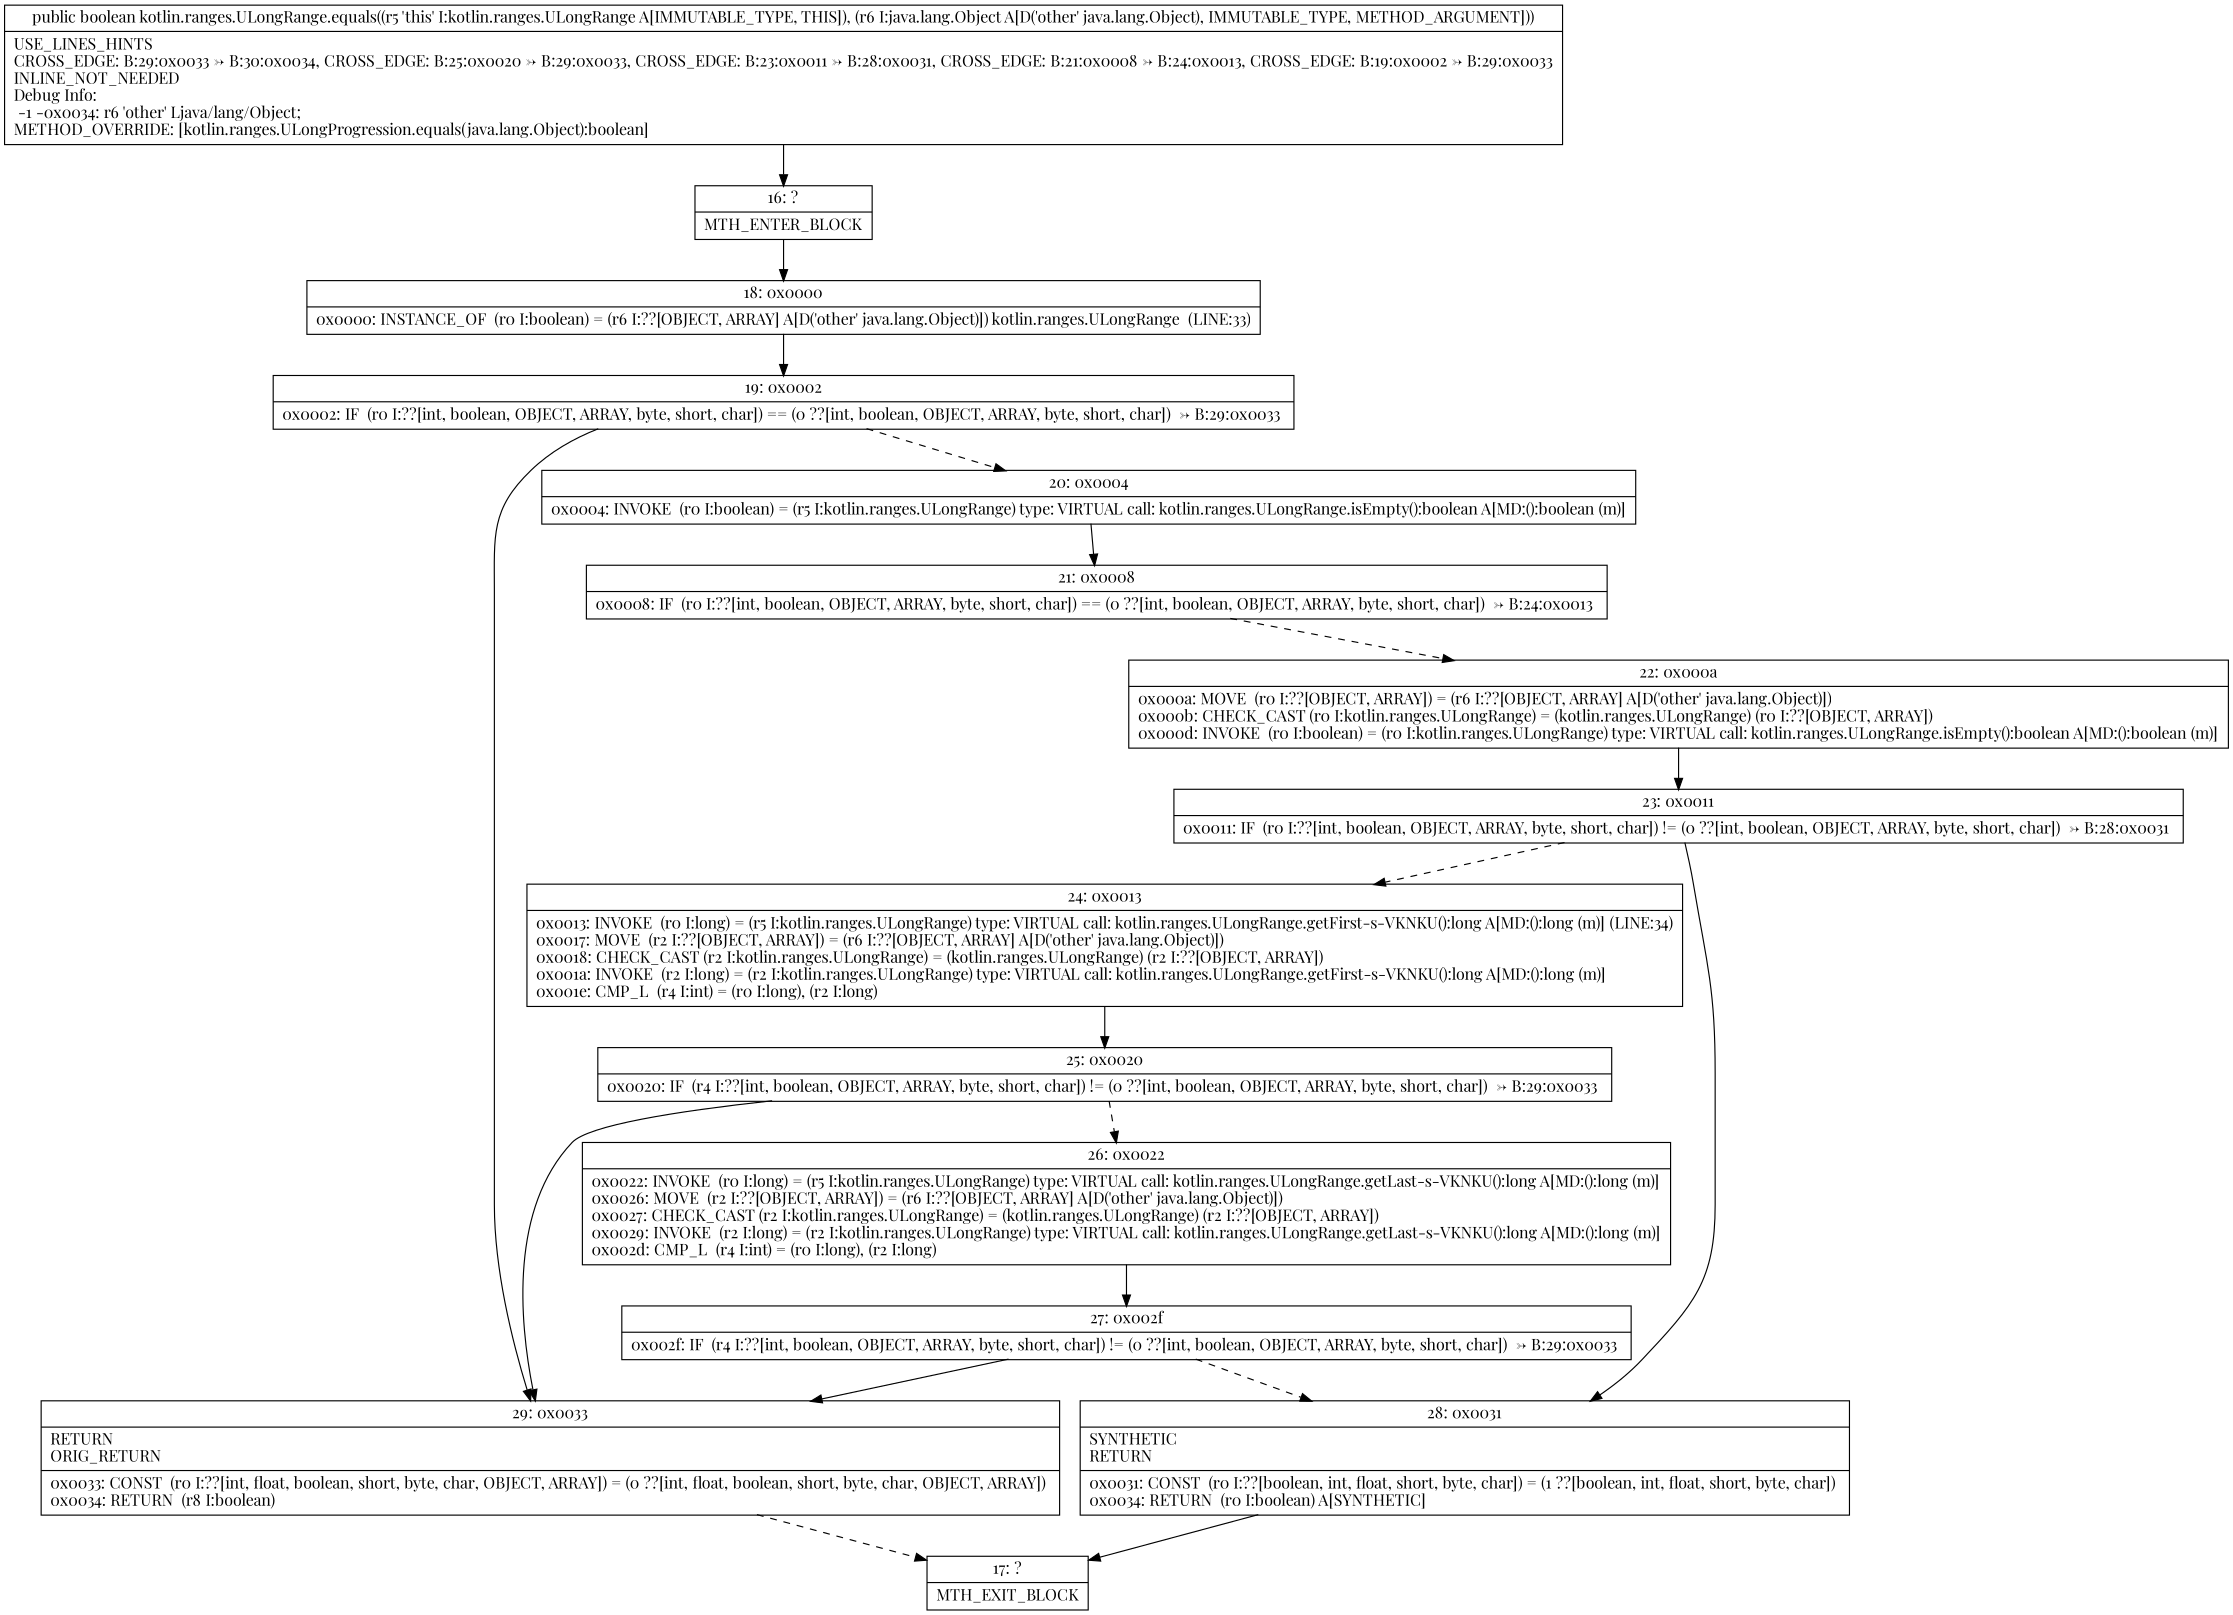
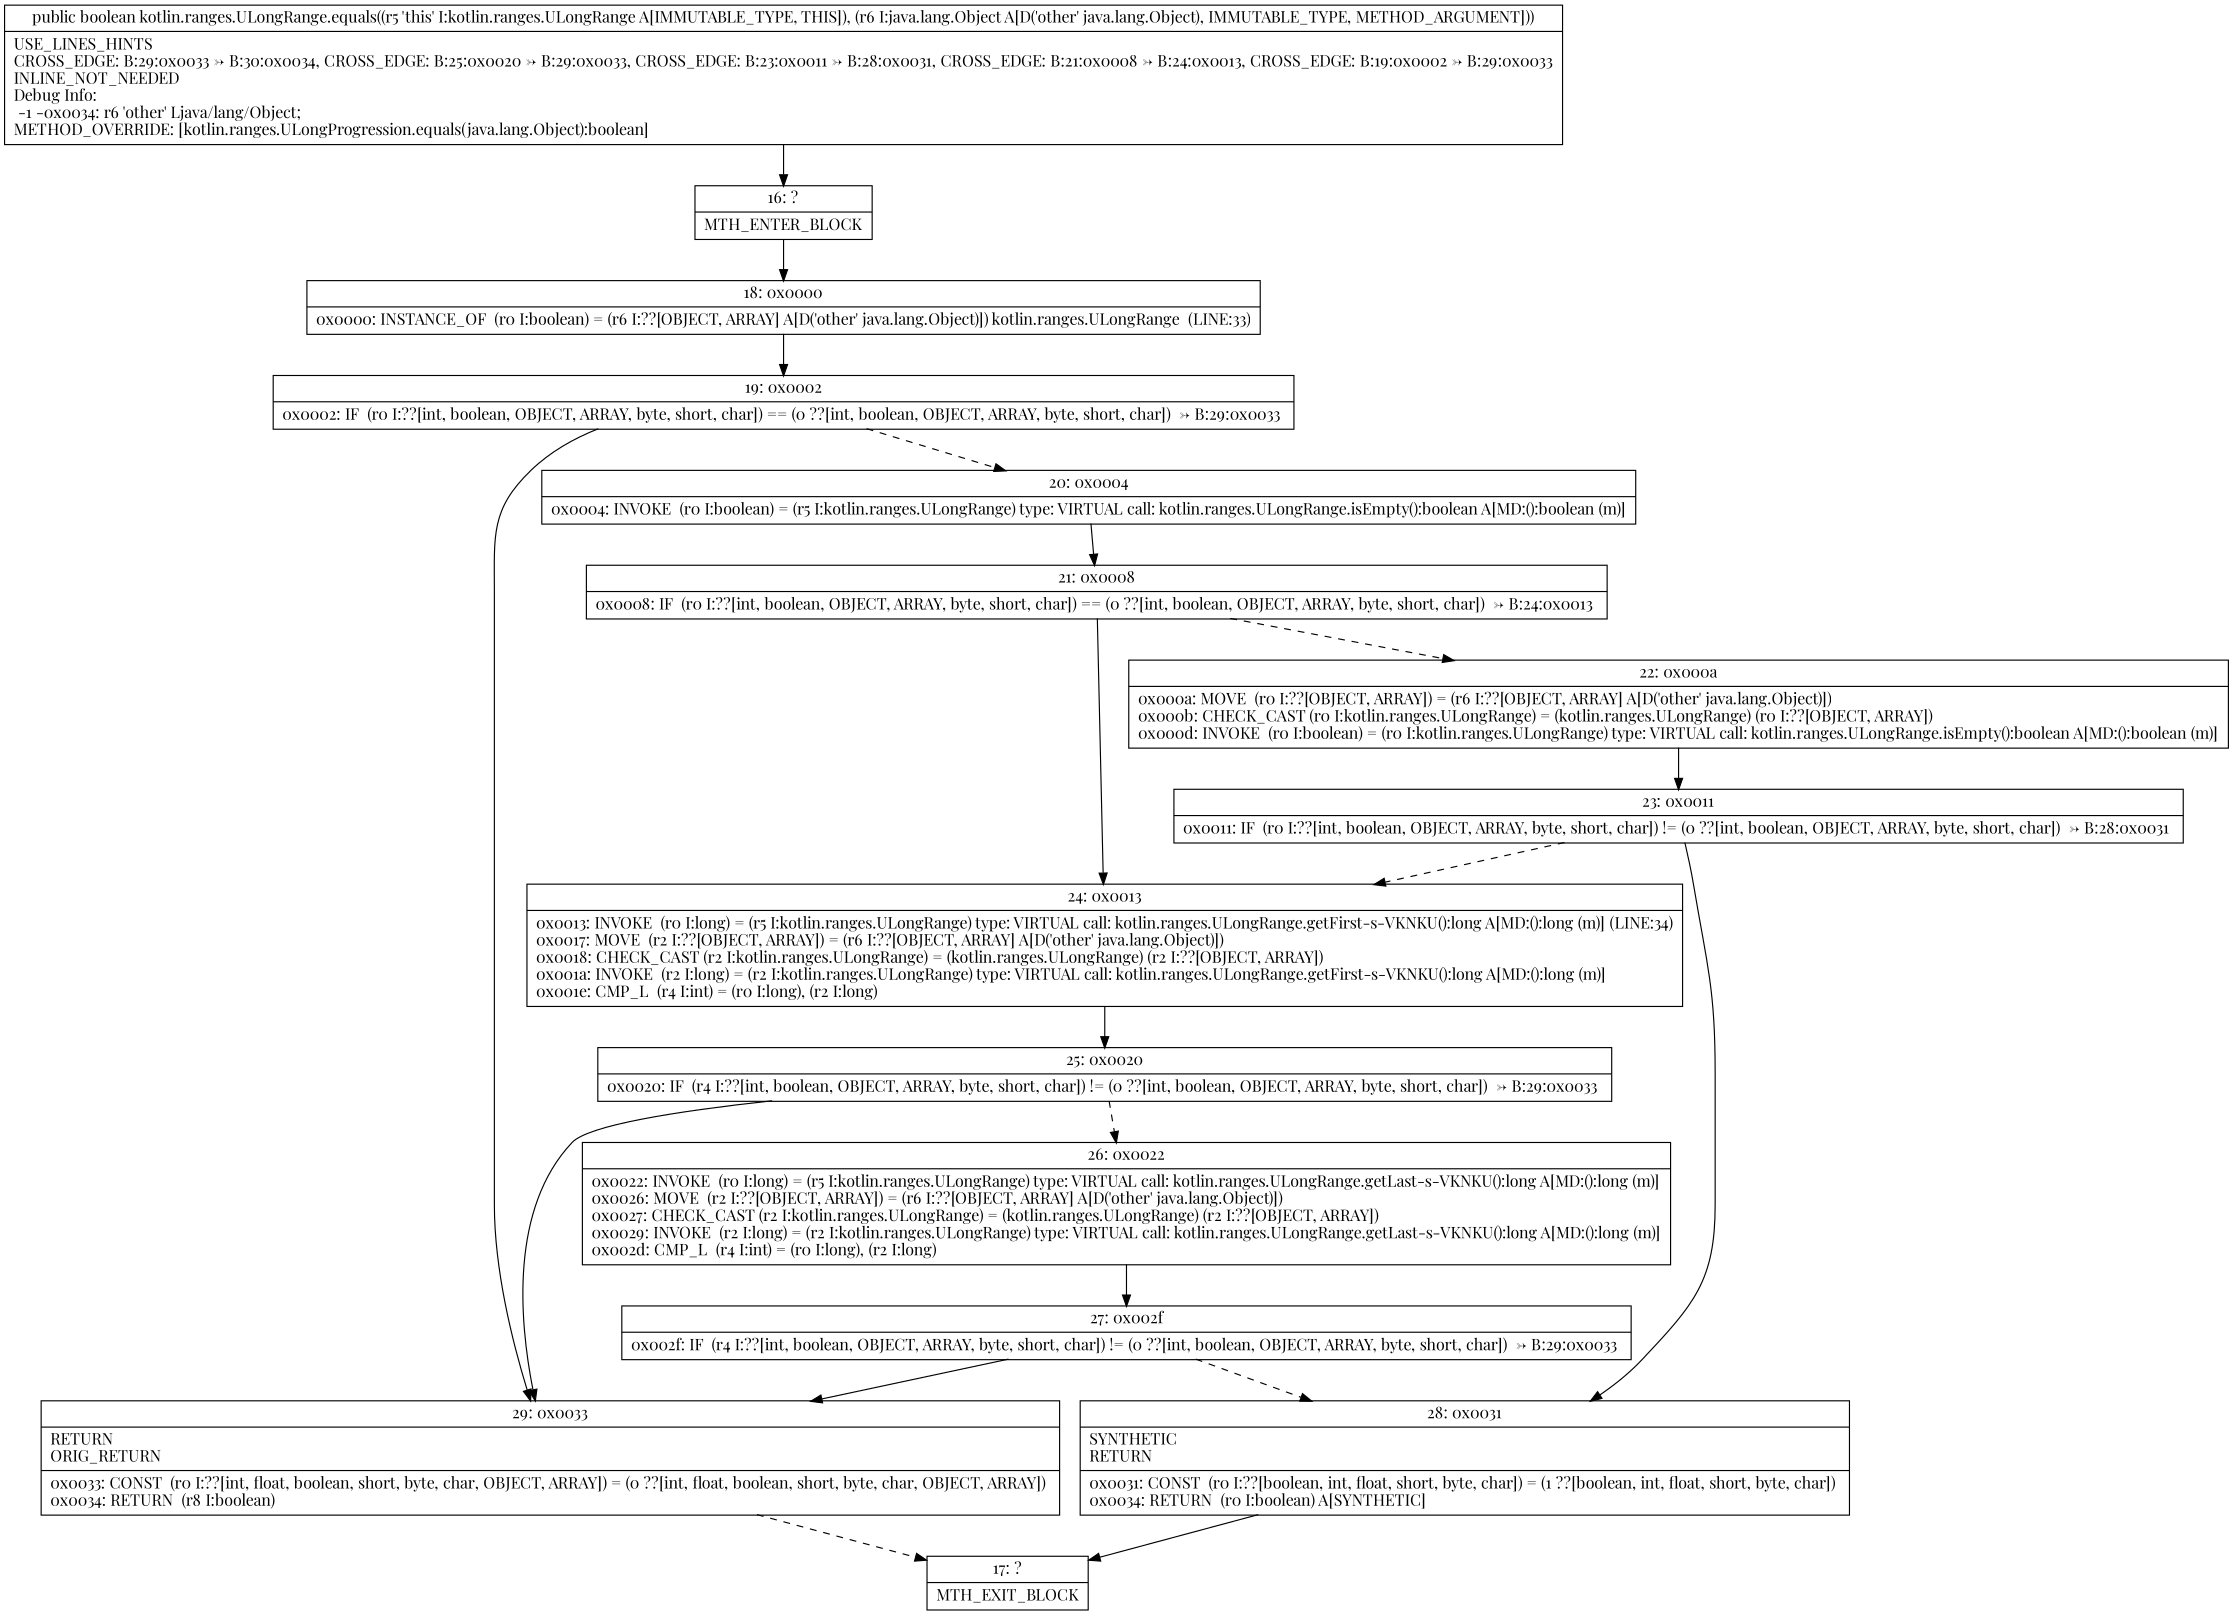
none -> (1100, 746)
